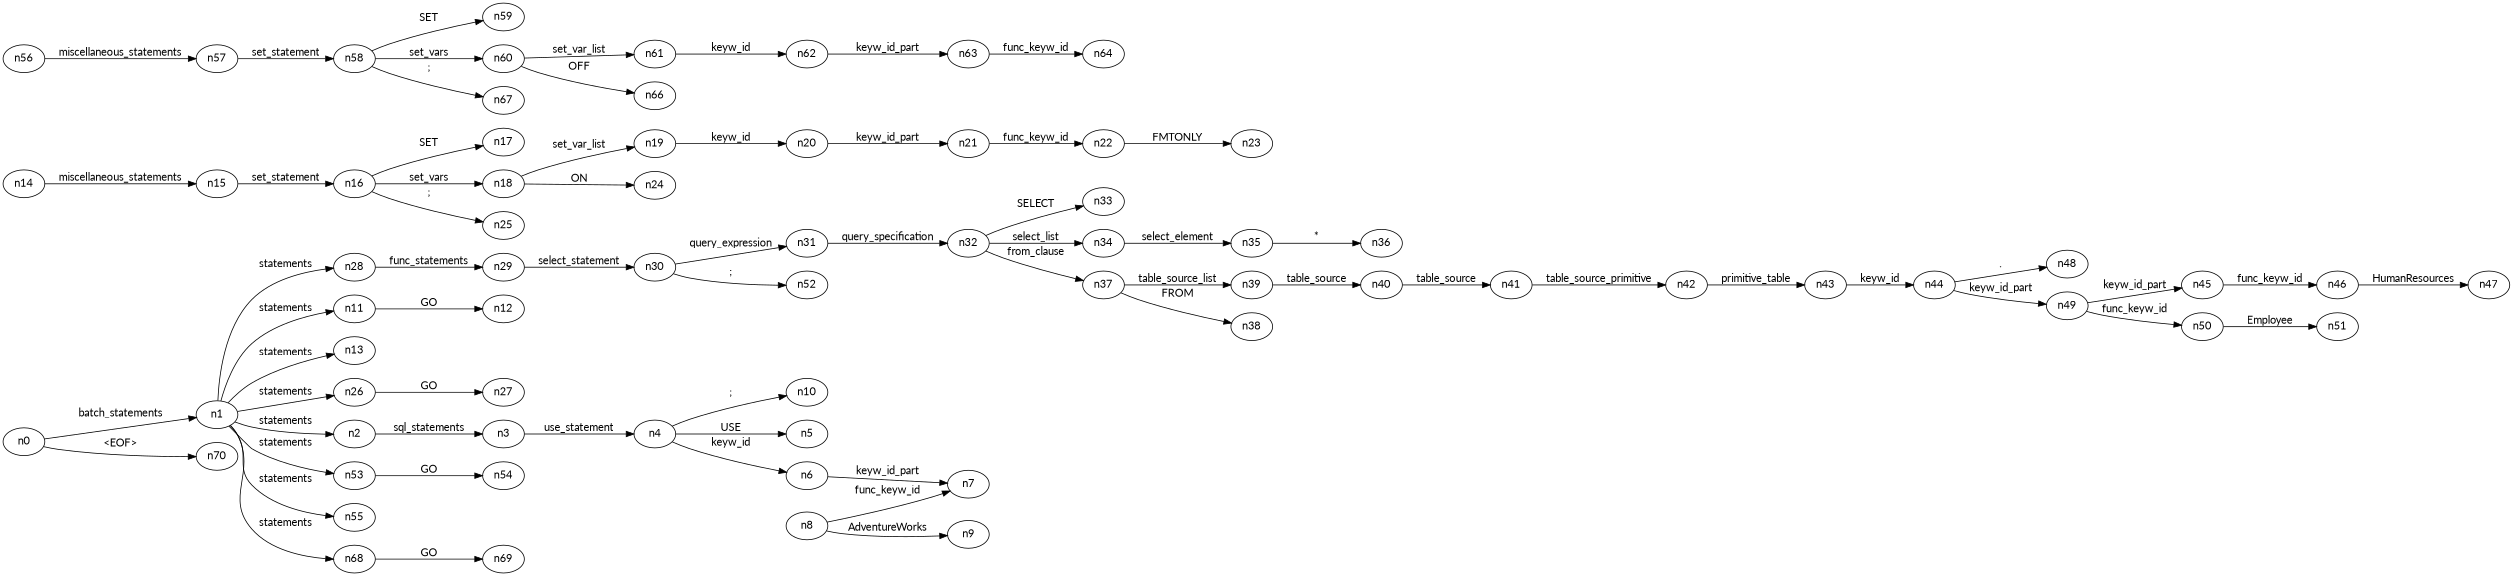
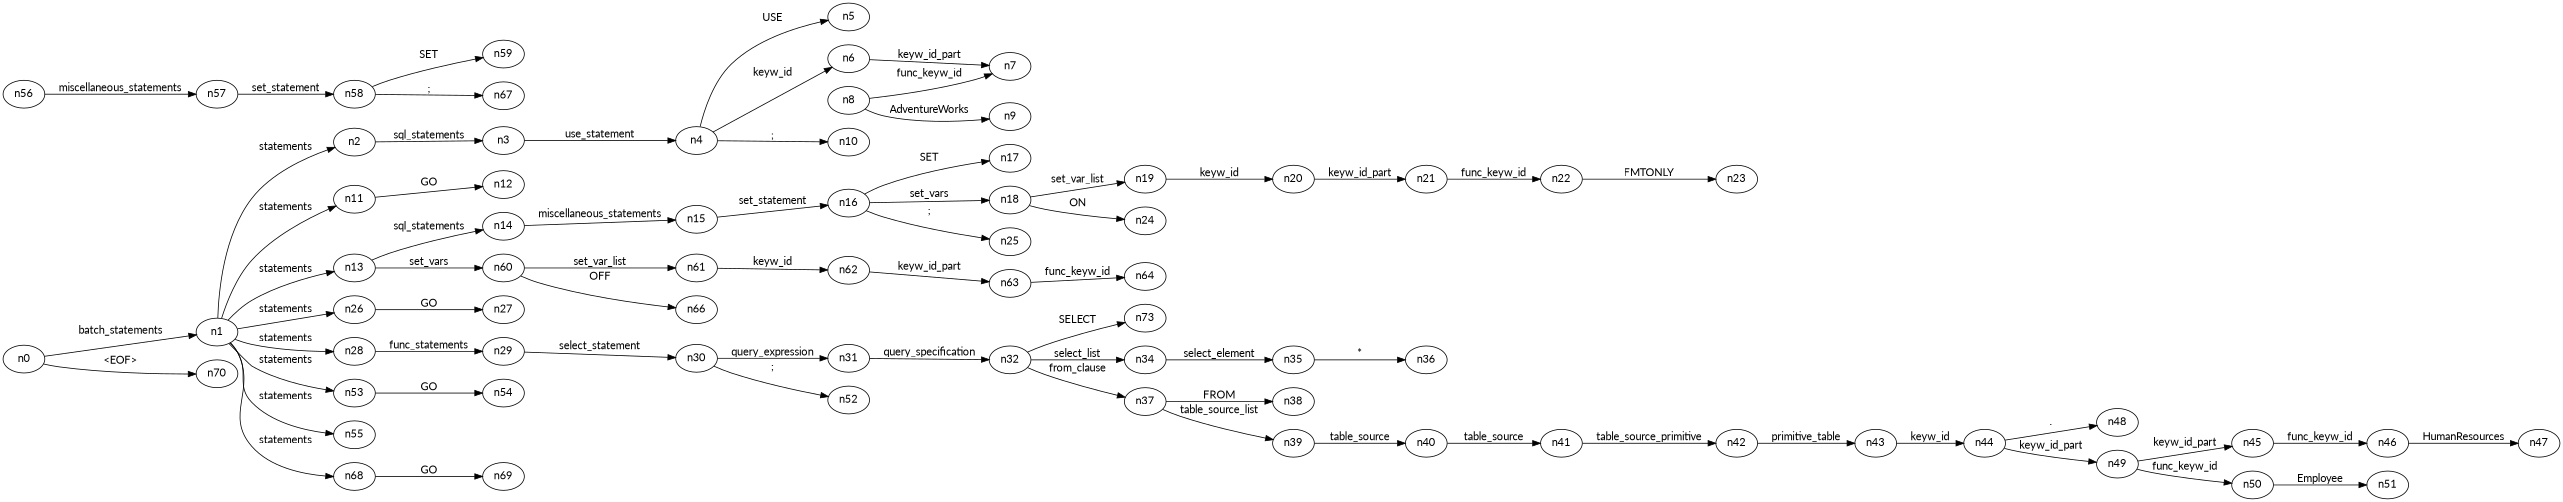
(425, 59) -> (425, 268)
(1104, 202) -> (1145, 318)
none -> (423, 243)
